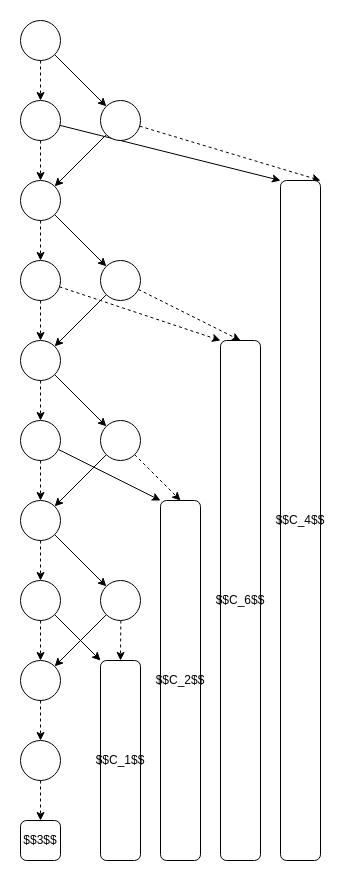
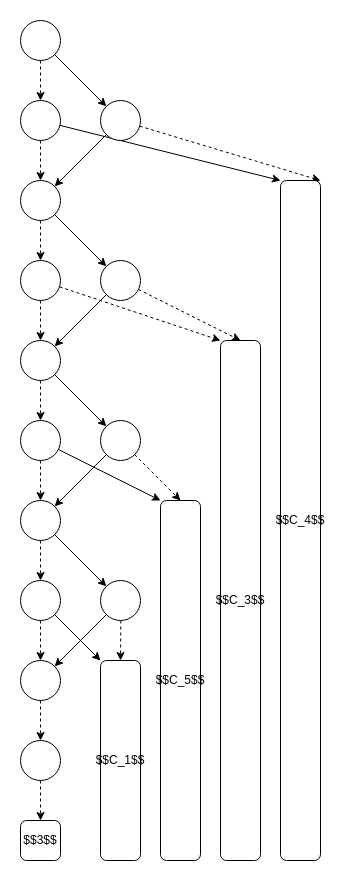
(241, 601) -> (241, 601)
(181, 681) -> (181, 681)
